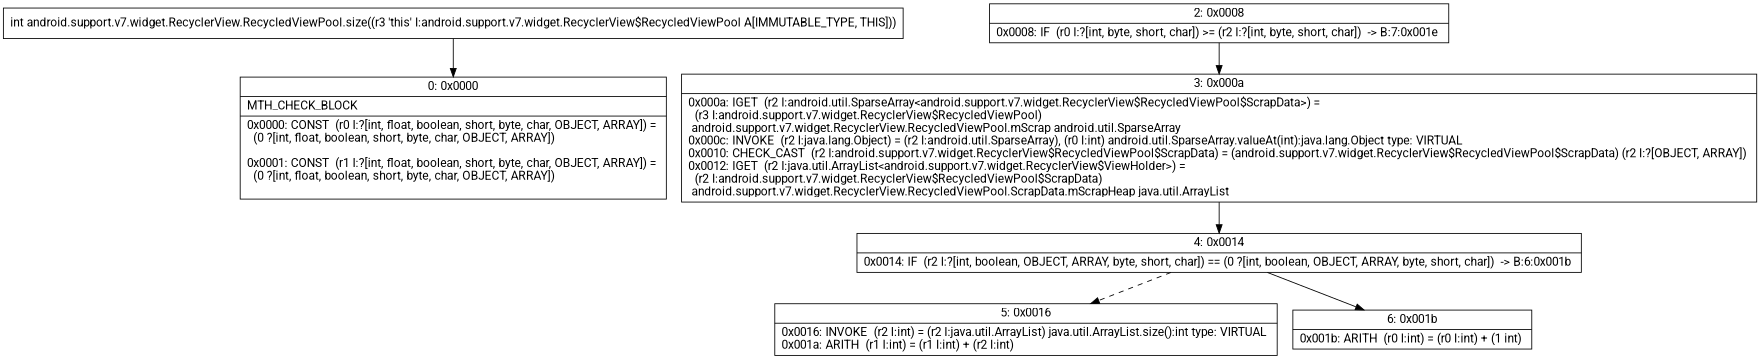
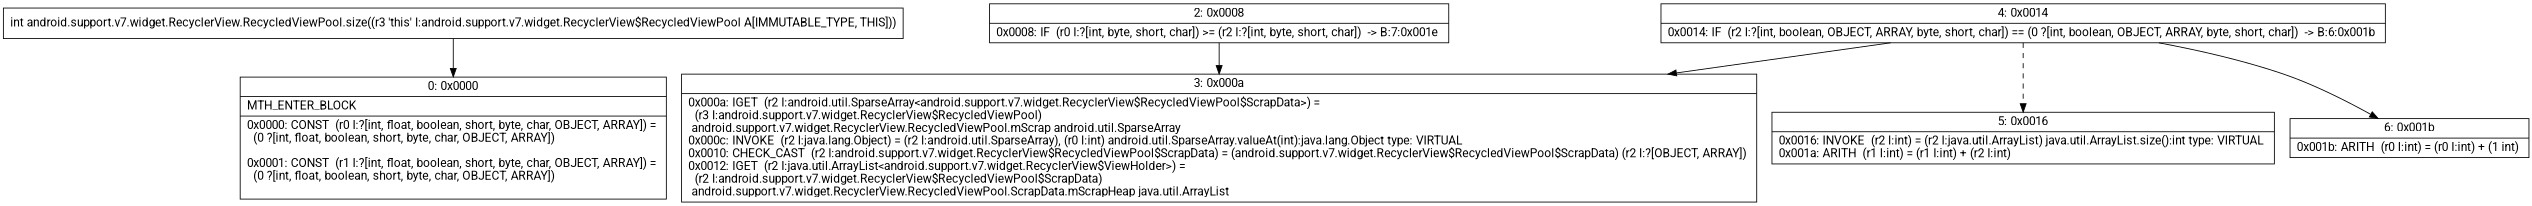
(302, 106) -> (302, 106)
(1219, 213) -> (1784, 58)
